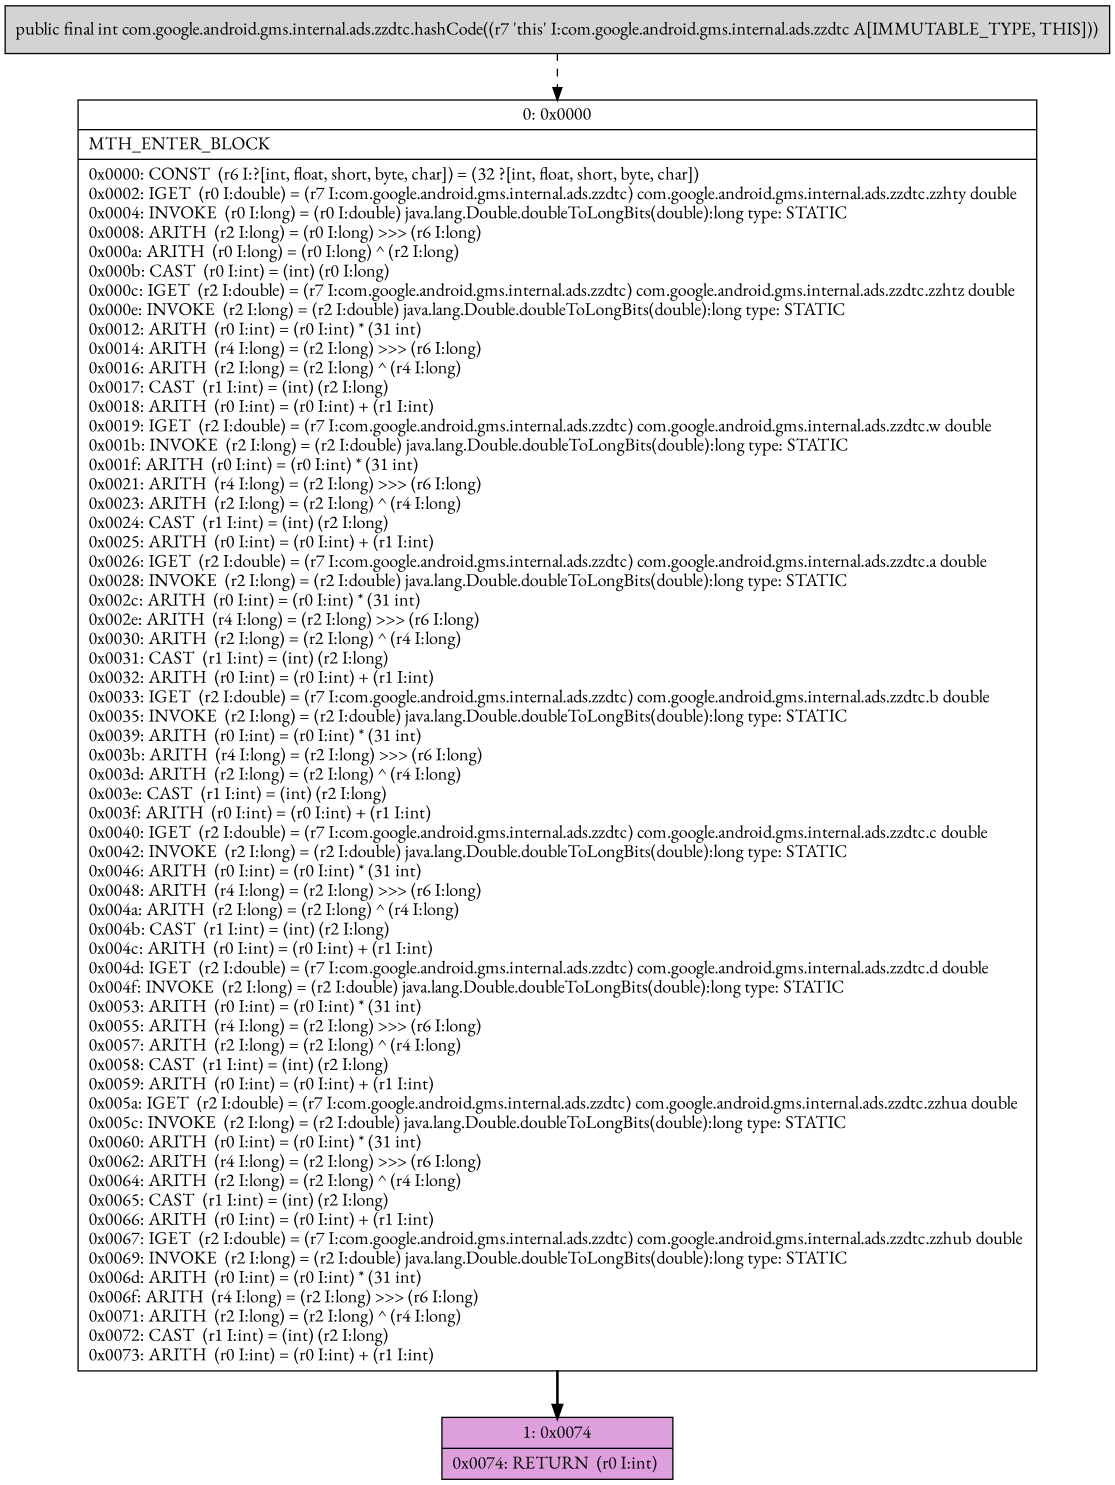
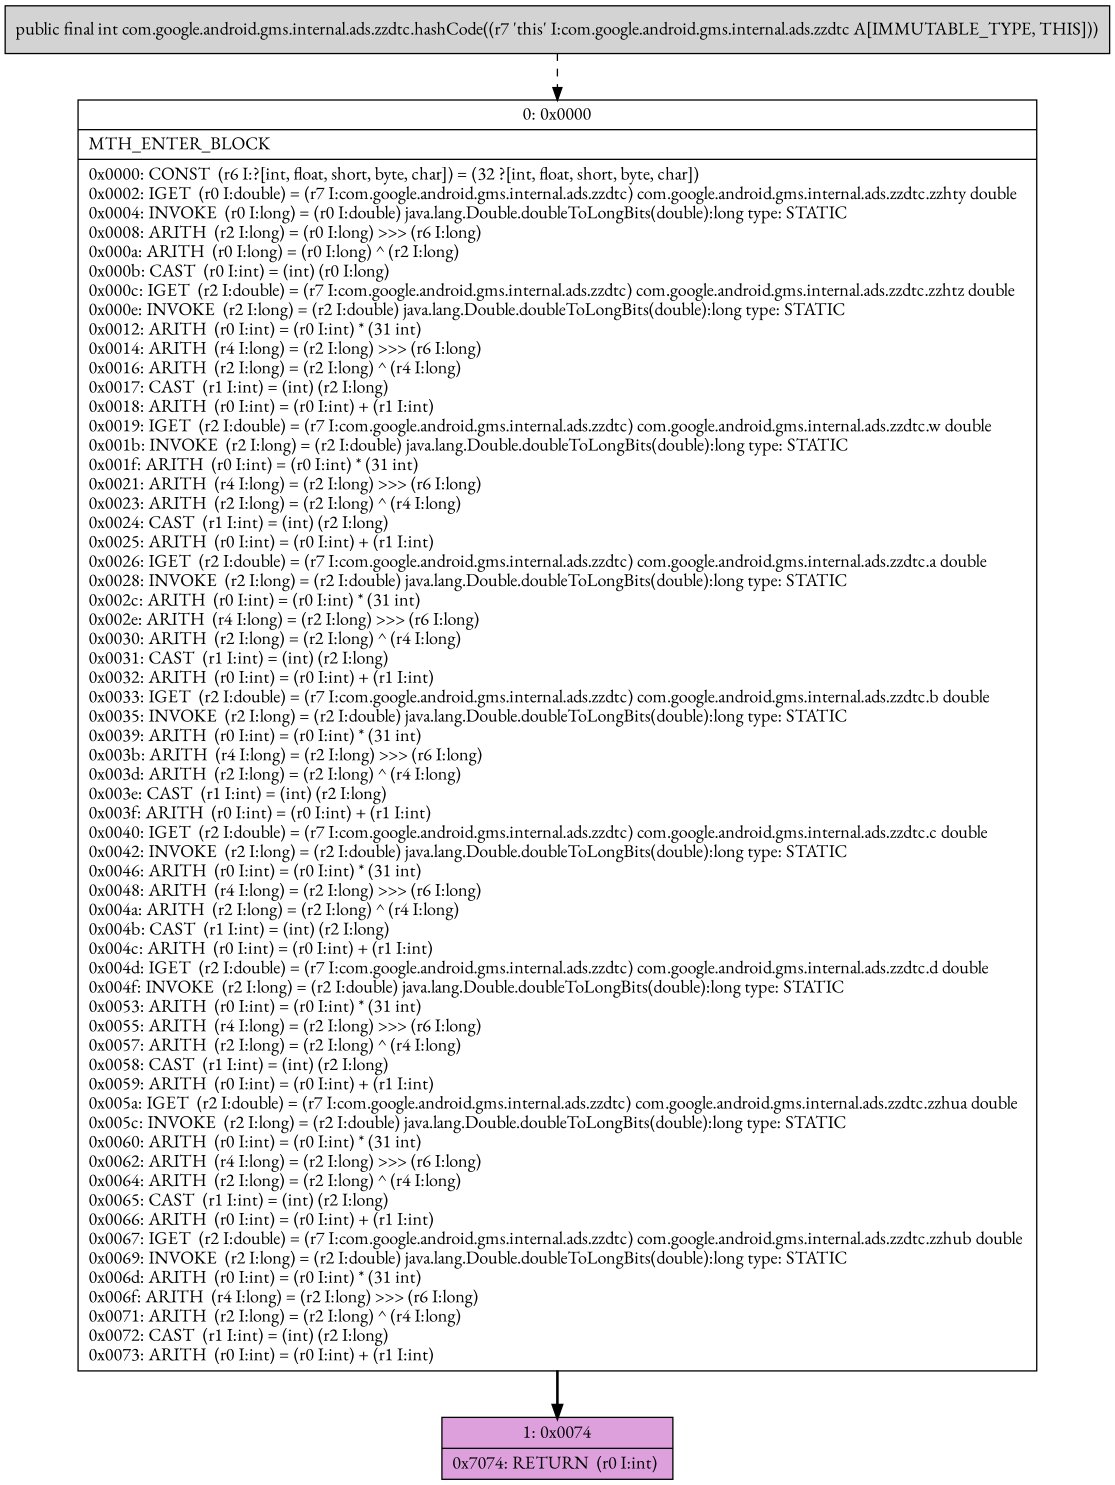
(557, 1463) -> (557, 1463)
